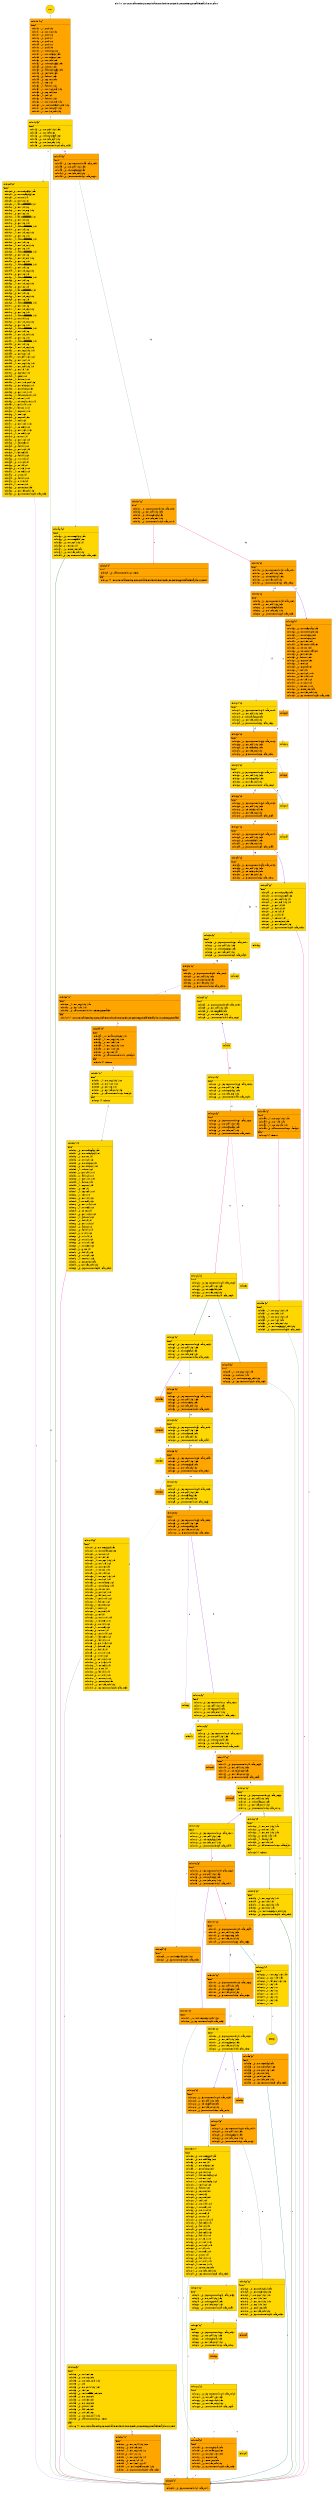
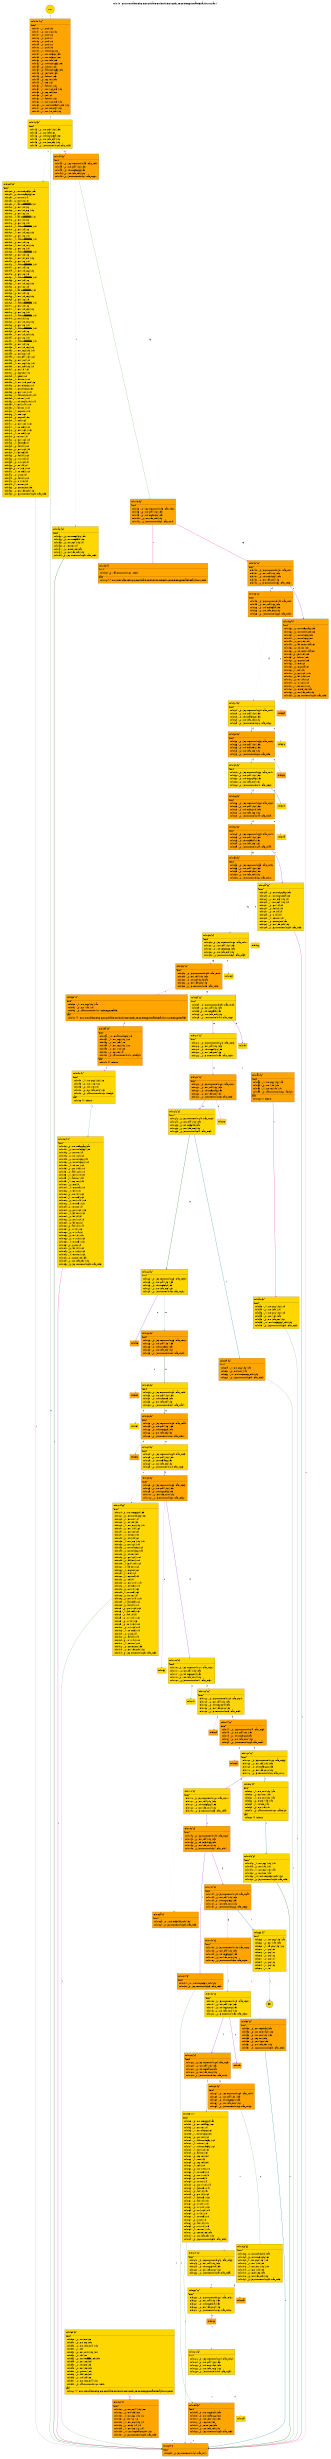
(228, 1061) -> (213, 1026)
(272, 2039) -> (269, 2004)
